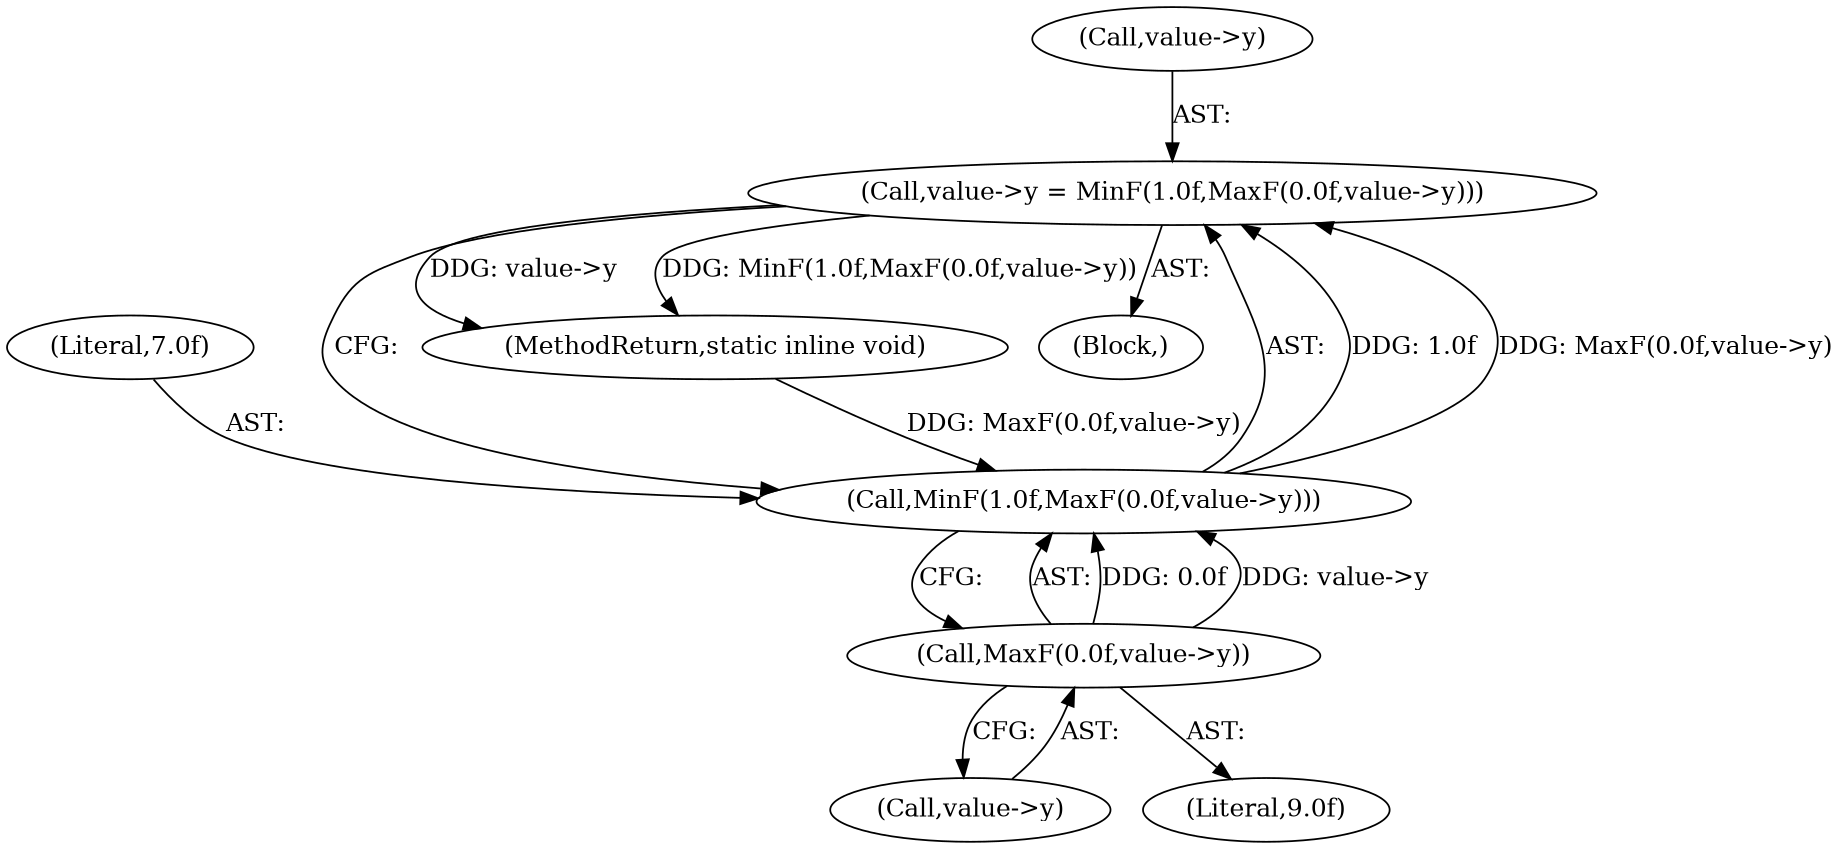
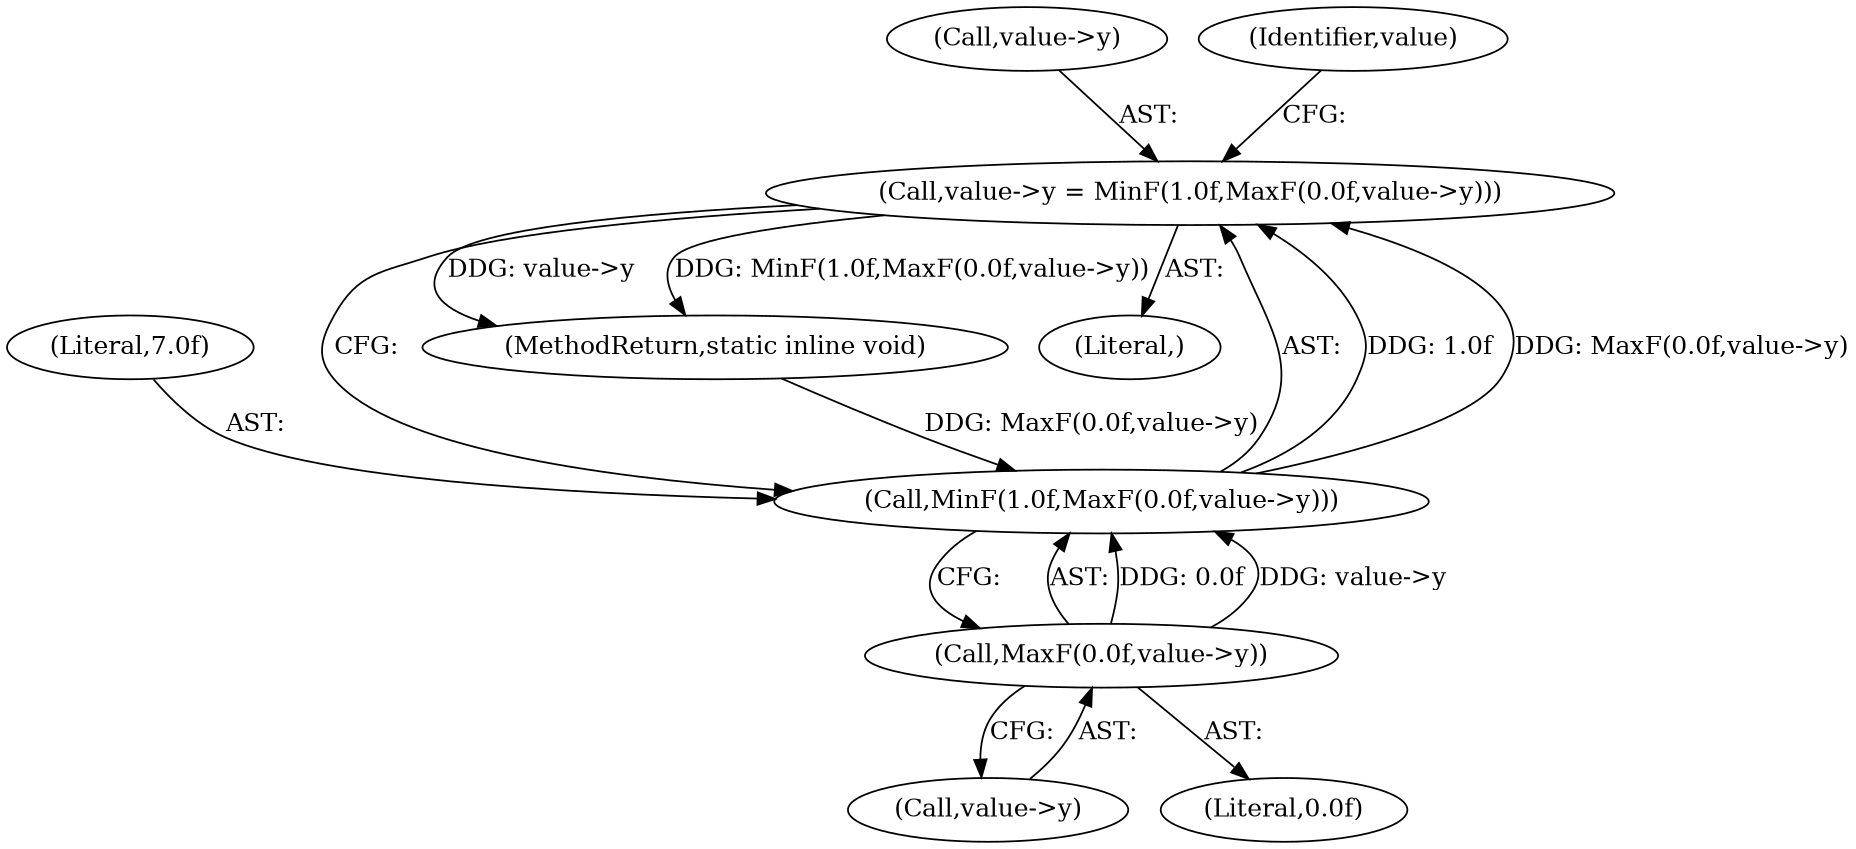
none -> (1353, 39)
(1121, 347) -> (1130, 347)
(1266, 810) -> (1284, 810)
